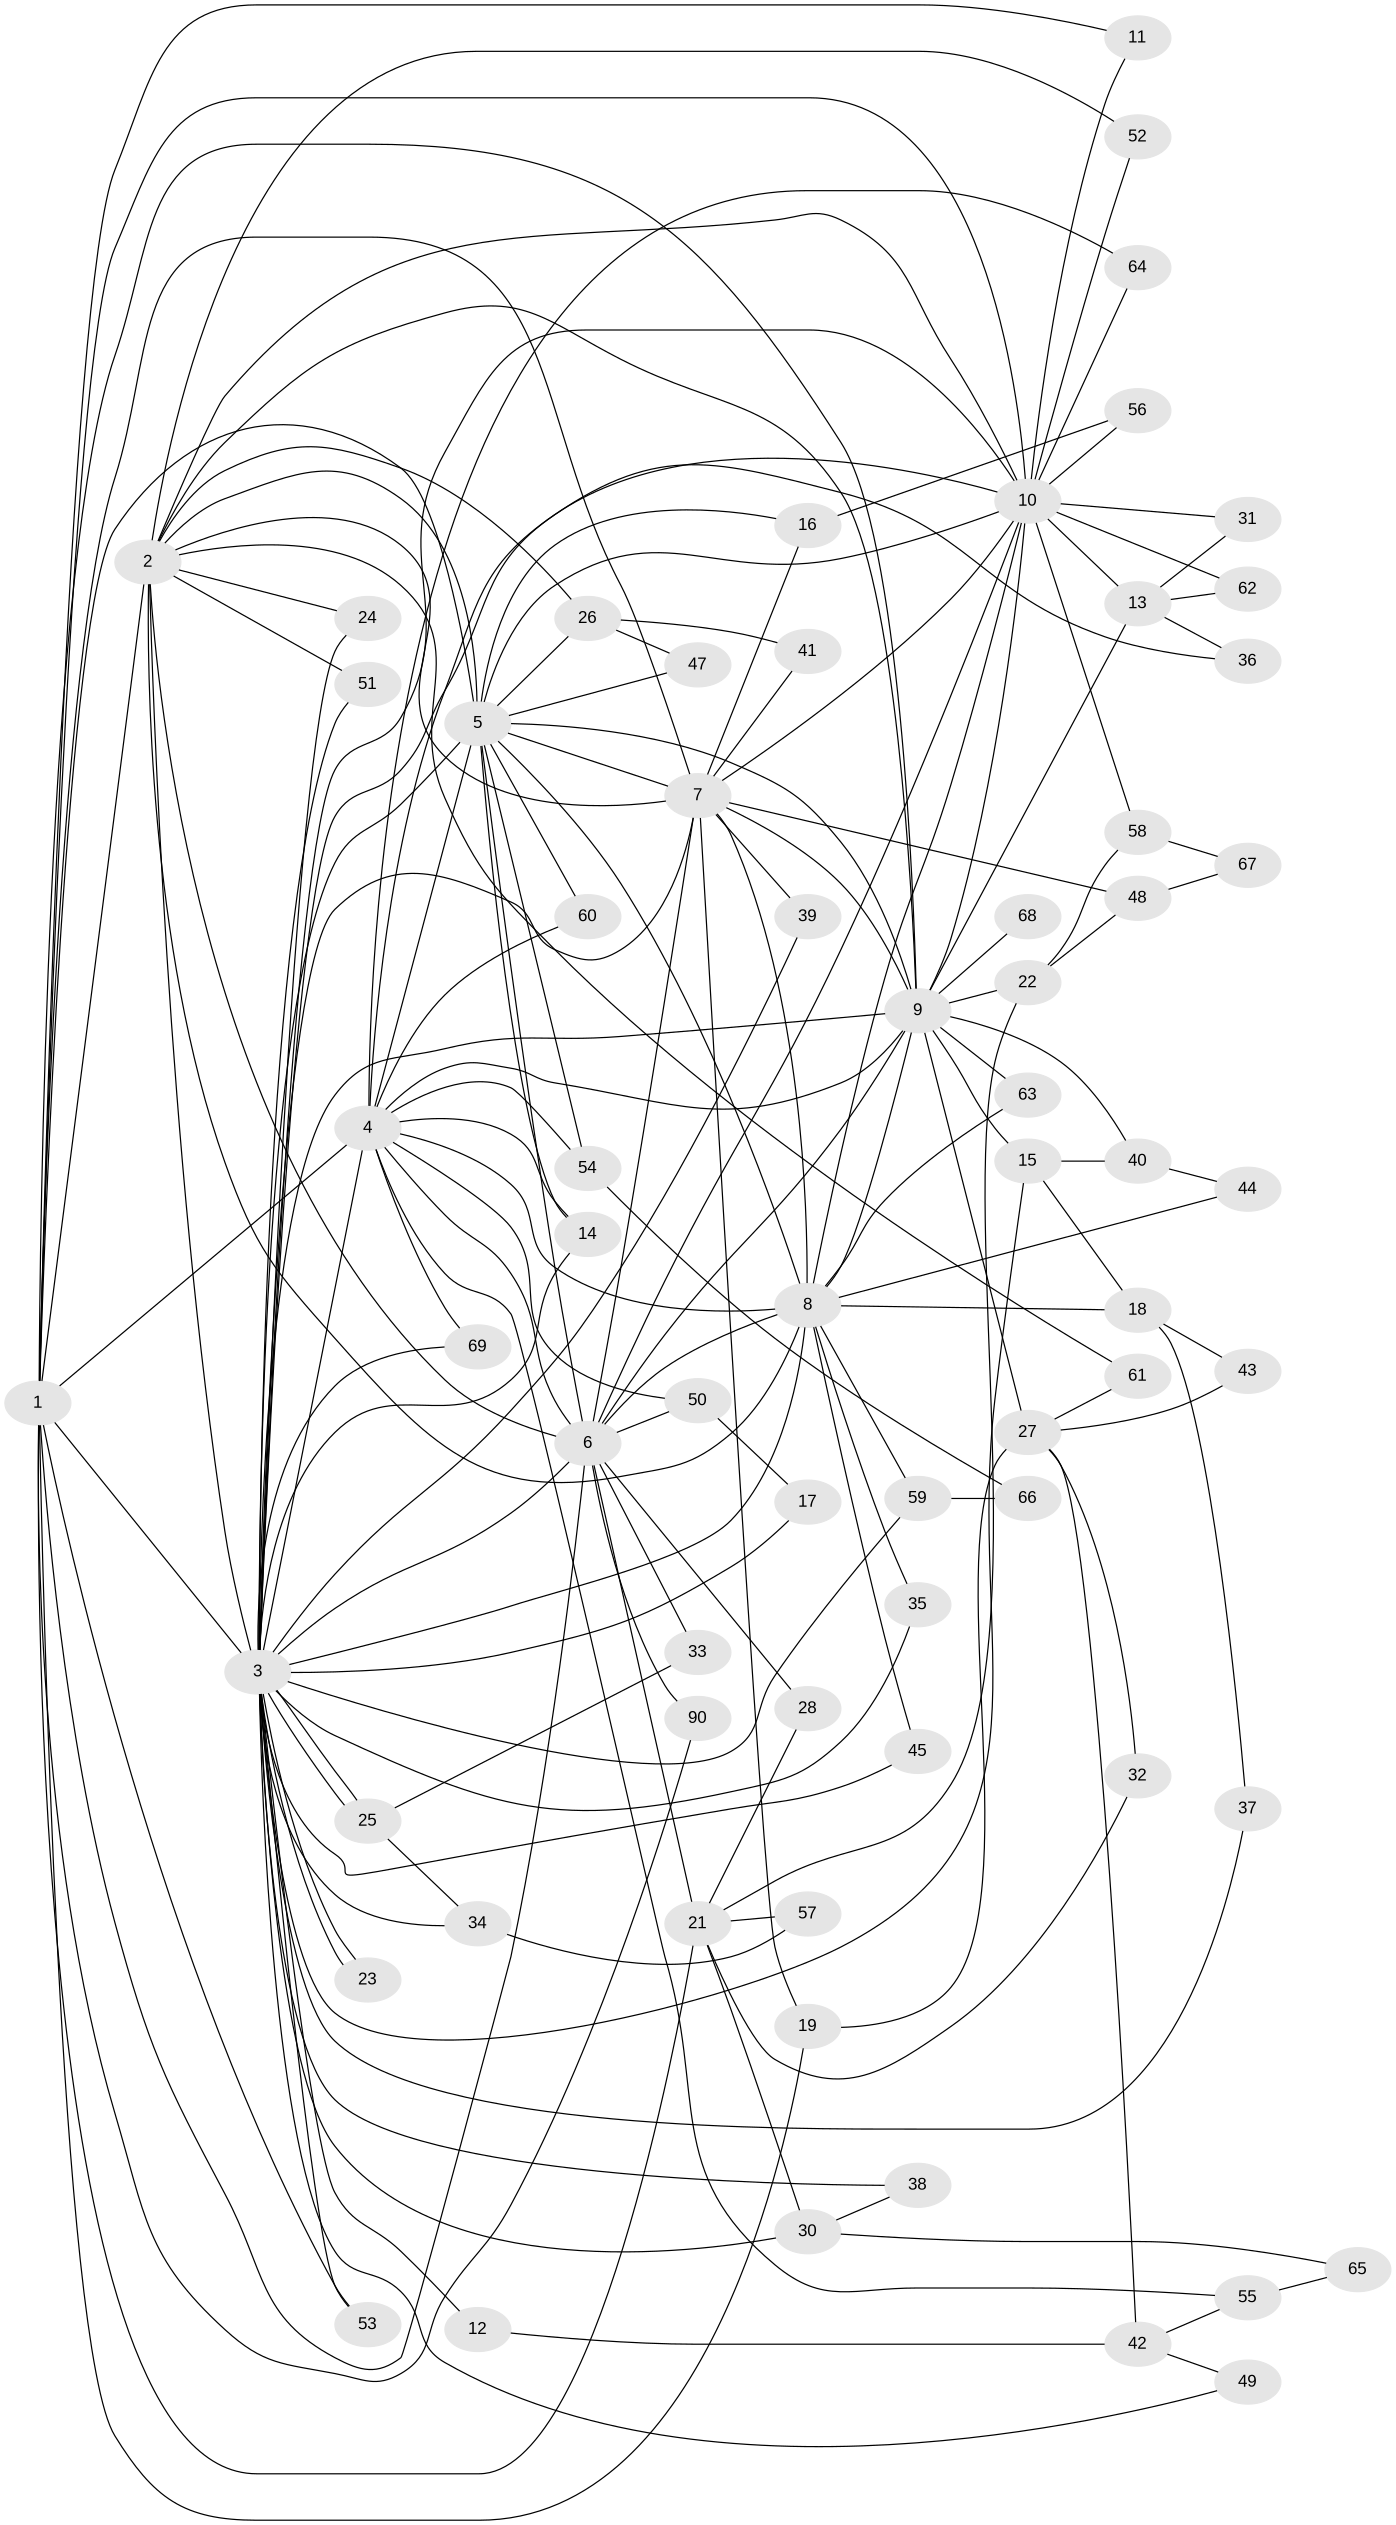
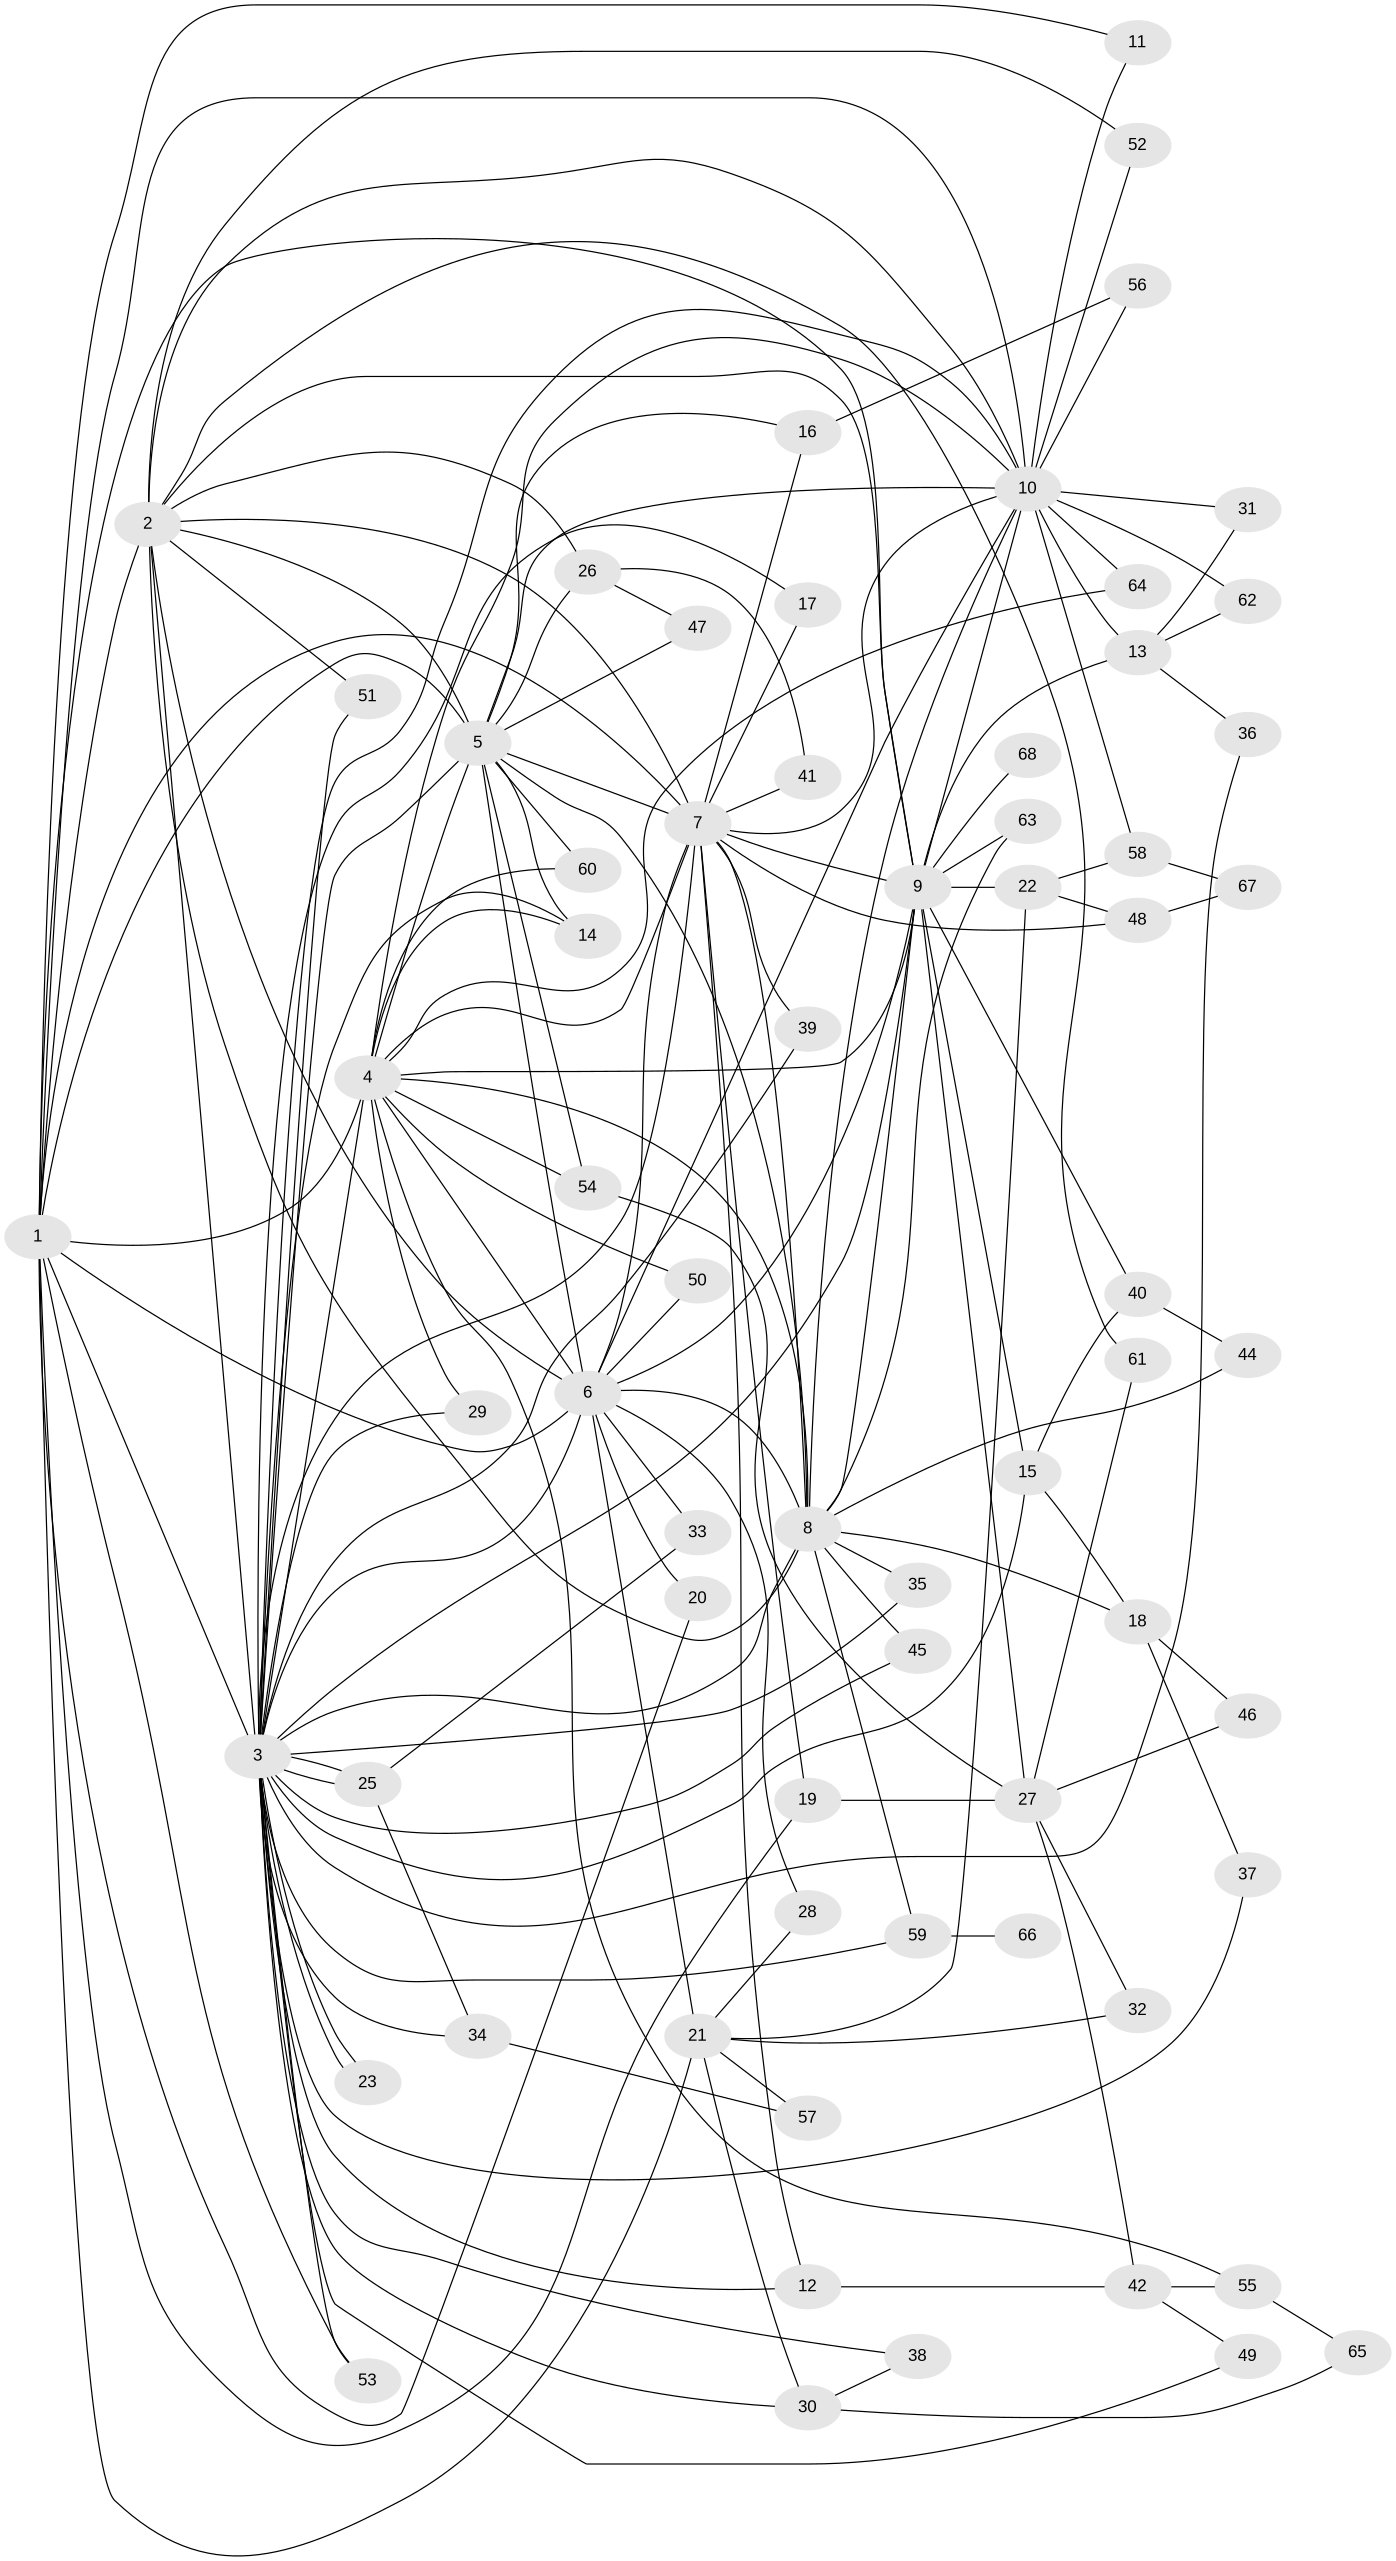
(368, 618) -> none
(766, 778) -> none
none -> (584, 1024)
(783, 1344) -> (758, 1501)
(478, 1347) -> (478, 1413)
(1248, 1371) -> (1248, 1716)
(753, 1451) -> (759, 701)
none -> (741, 1557)
(698, 1718) -> (698, 1599)
